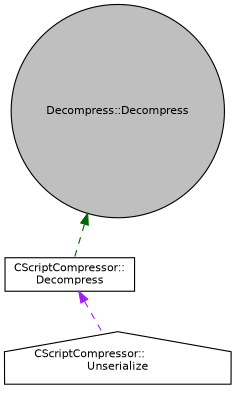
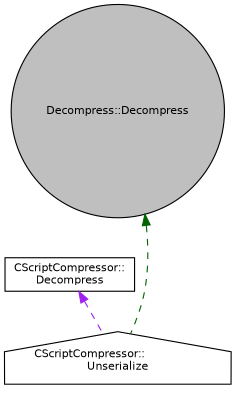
(79, 241) -> (146, 281)
